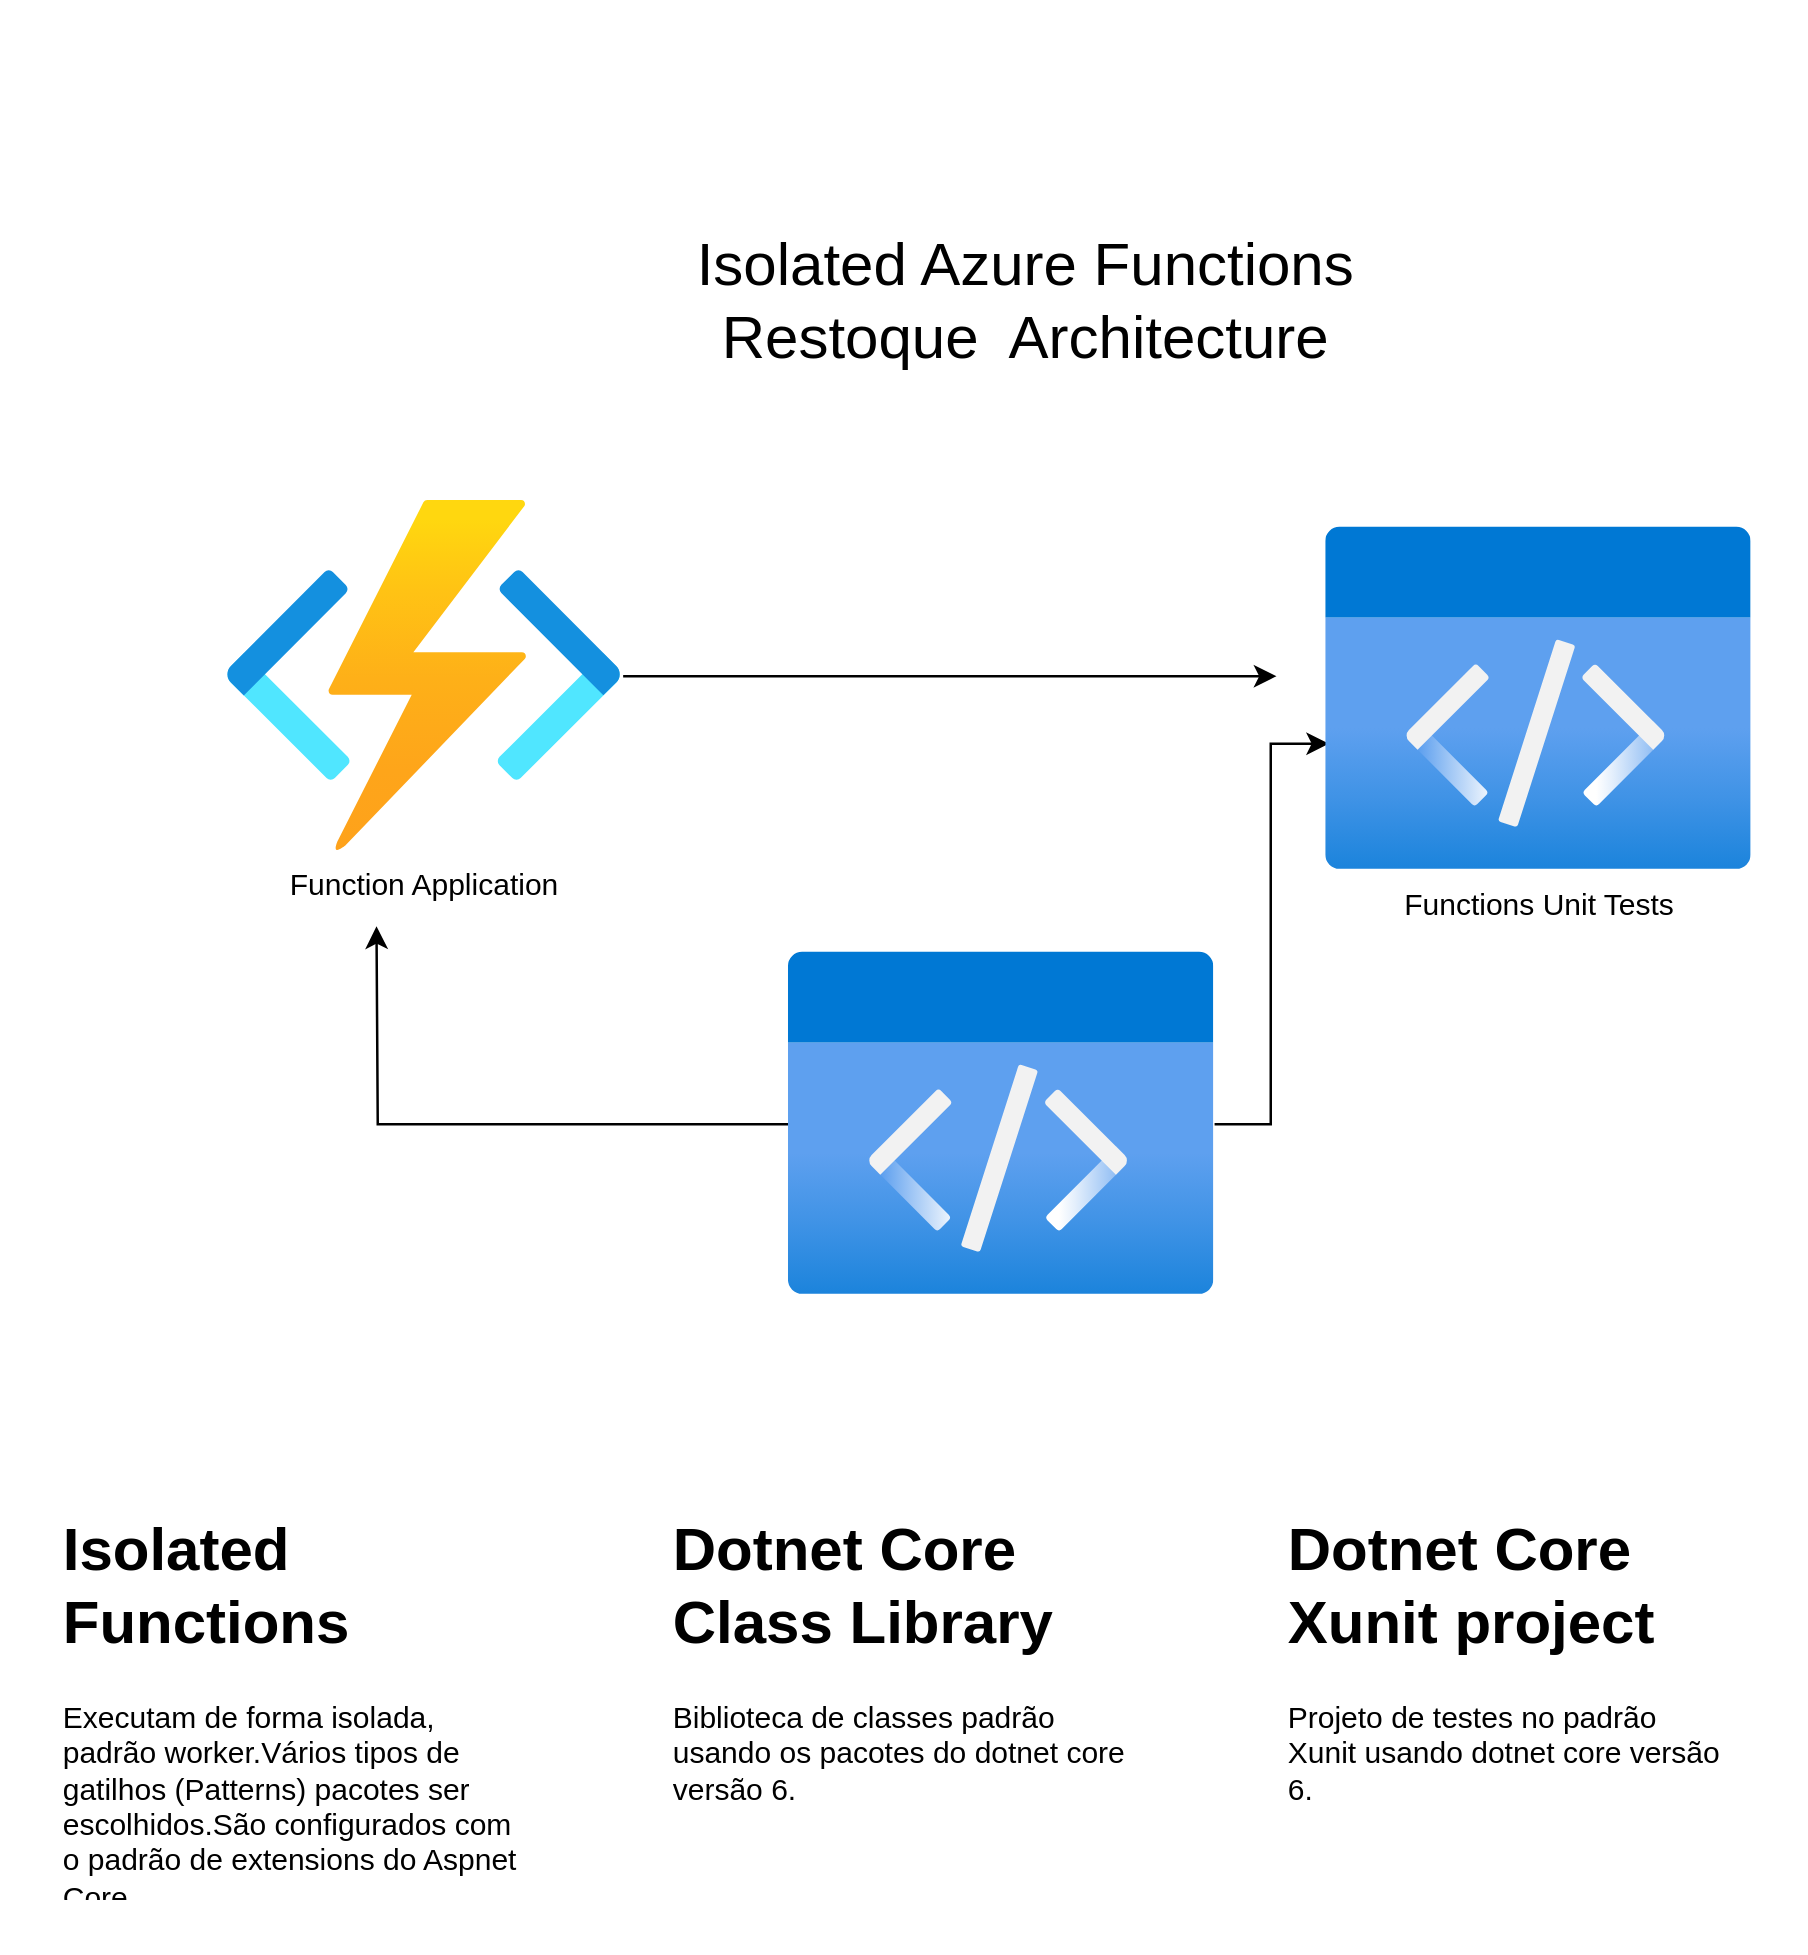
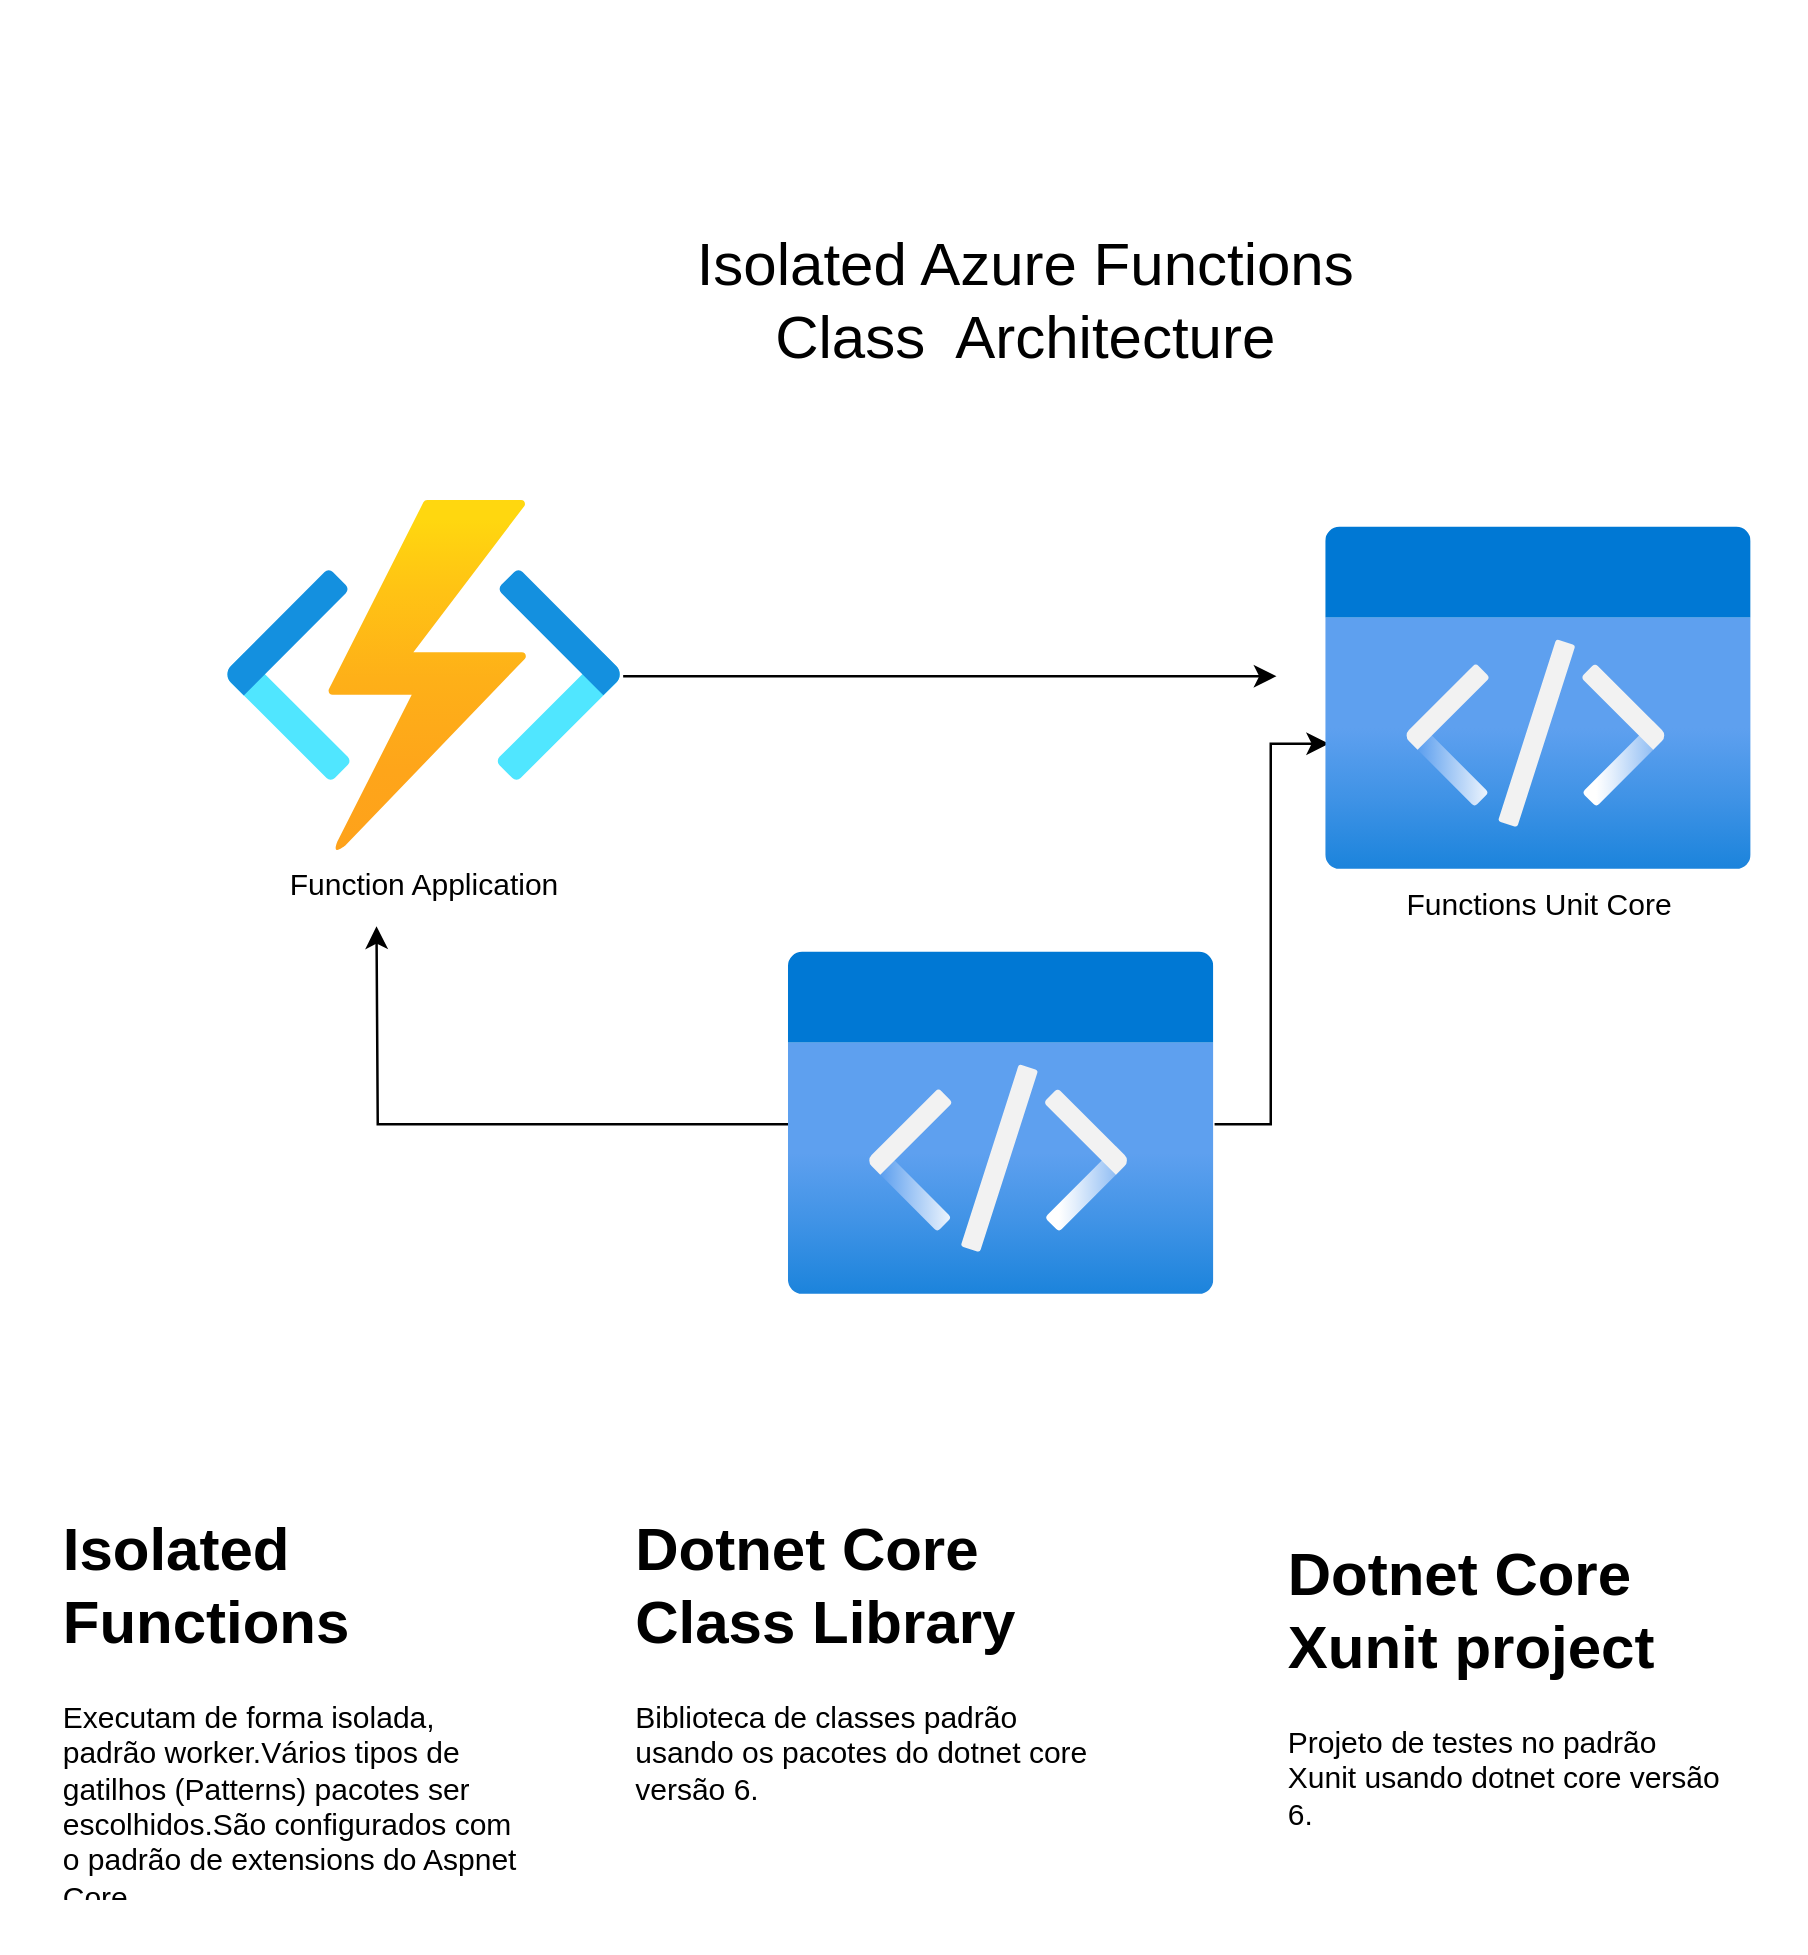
(1026, 301) -> (1026, 301)
(1540, 907) -> (1540, 907)
(898, 1701) -> (860, 1701)
(1514, 1701) -> (1514, 1726)
